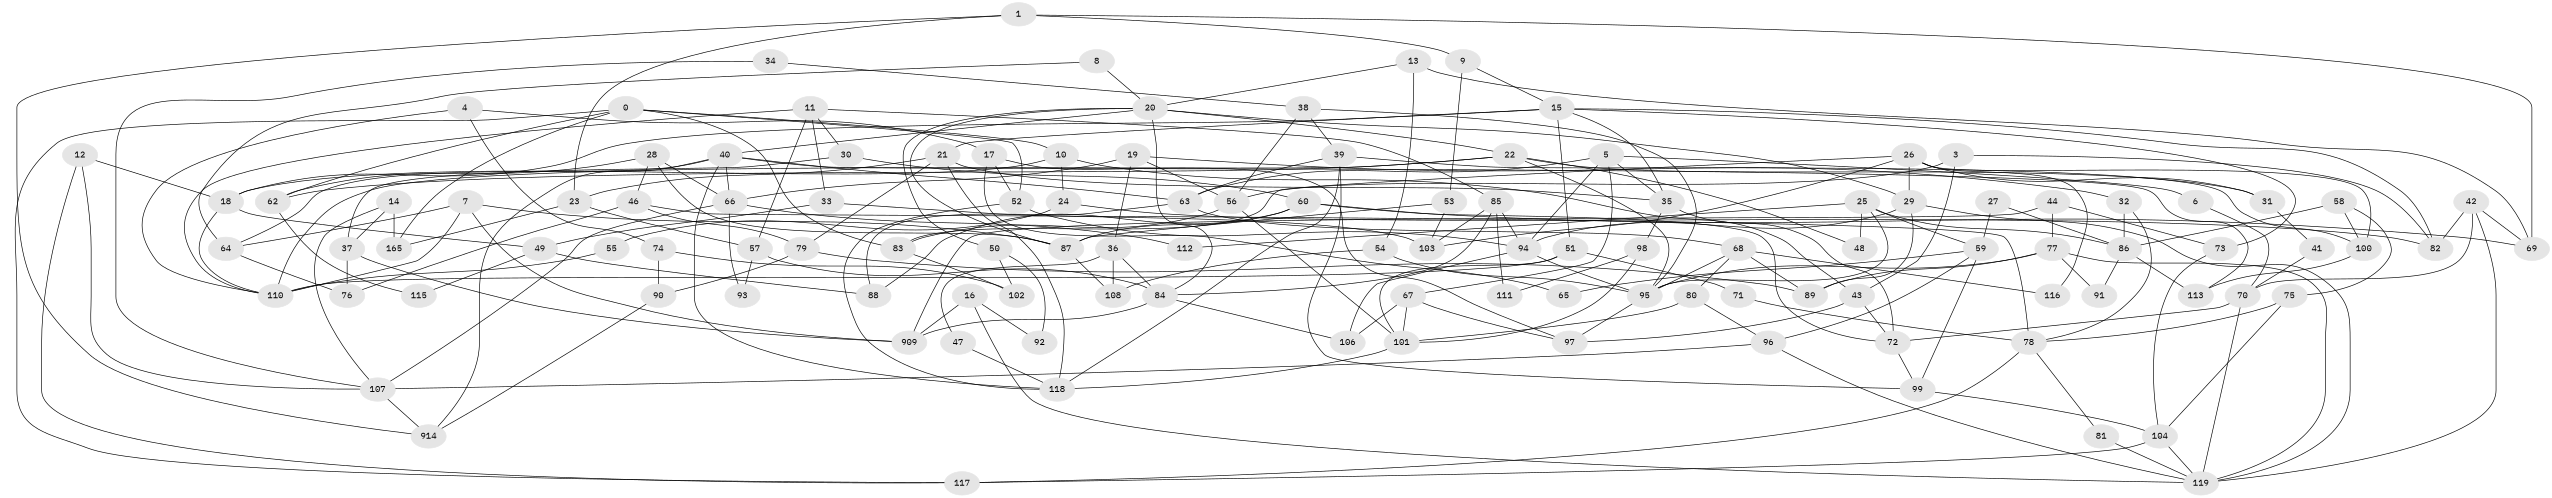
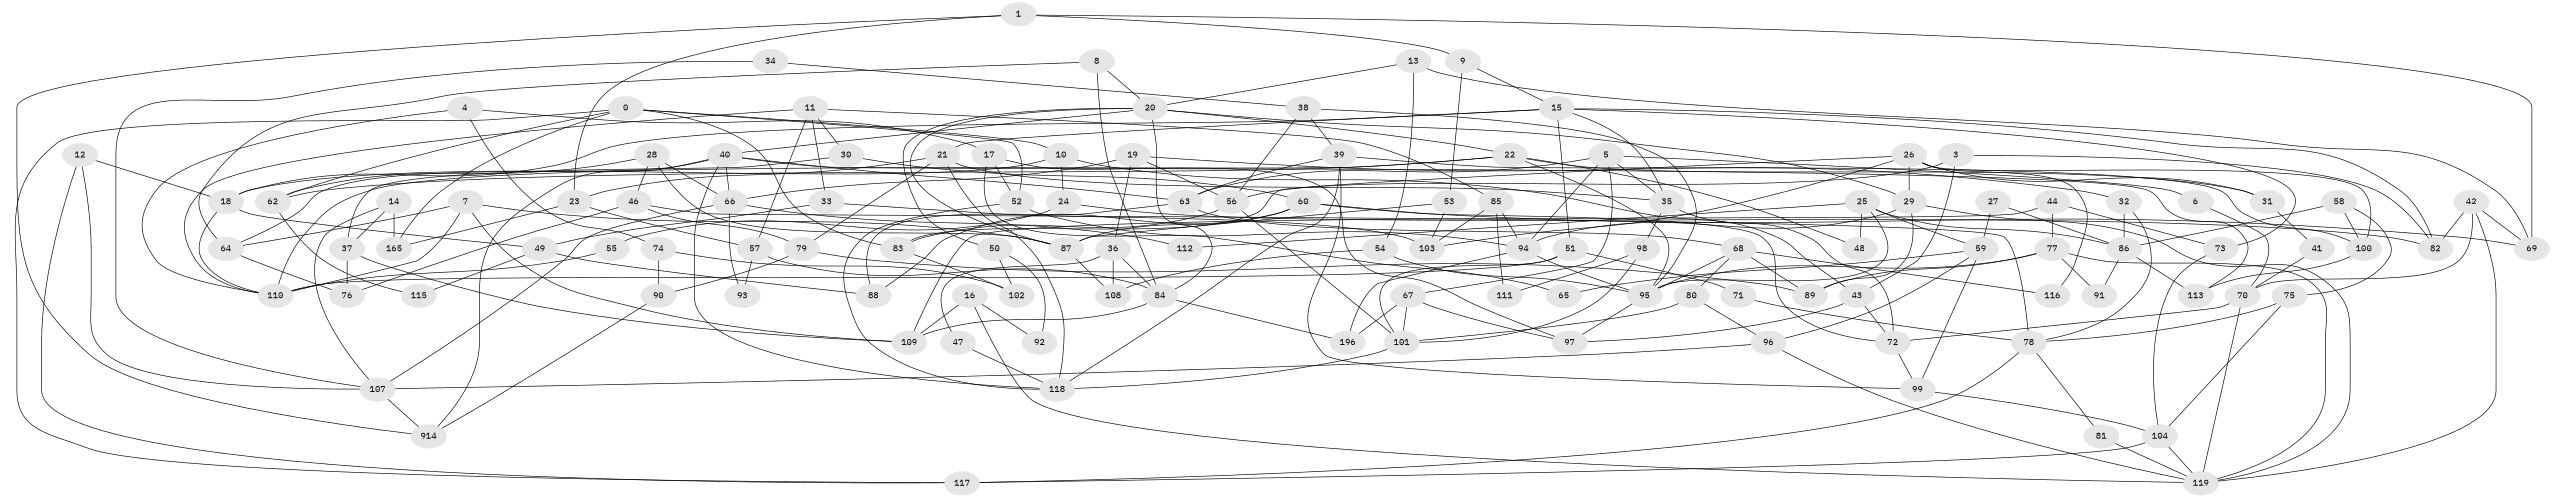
(1347, 284) -> (1107, 155)
(909, 343) -> (909, 343)
(1348, 343) -> (1348, 343)
